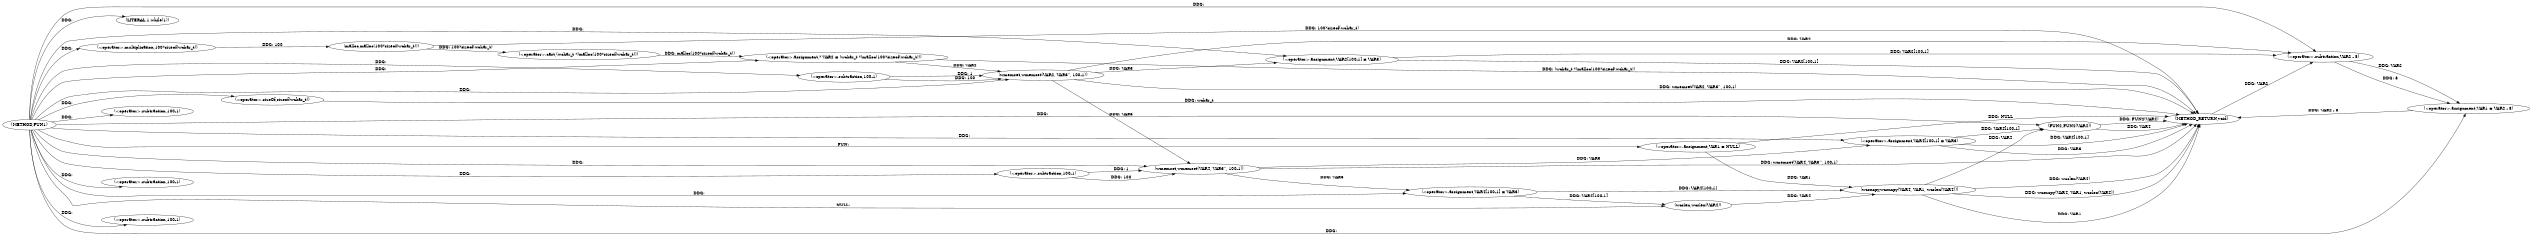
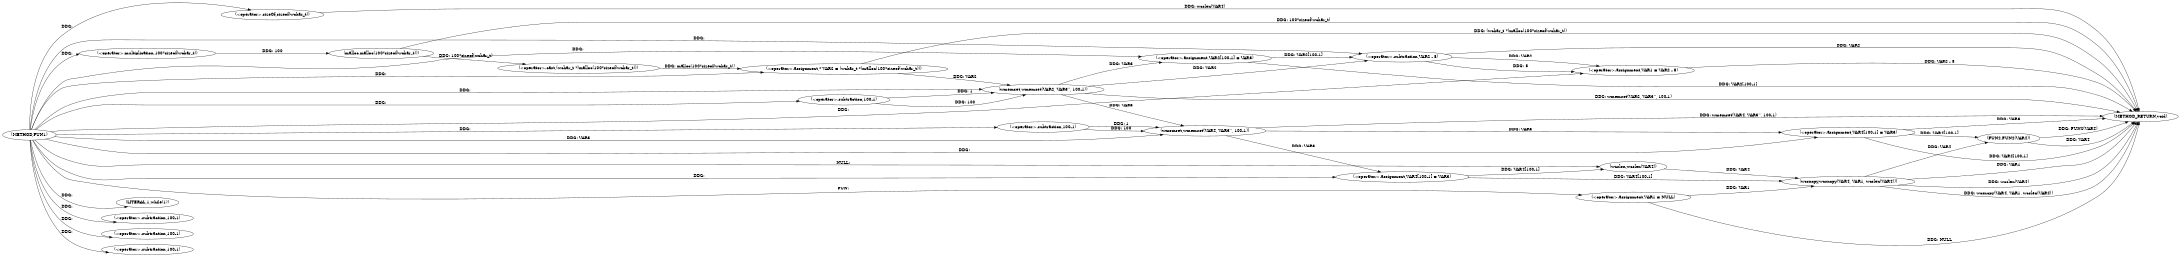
(2261, 89) -> (1800, 48)
(1199, 101) -> (1205, 7)
(1046, 116) -> none
(579, 163) -> (579, 138)
